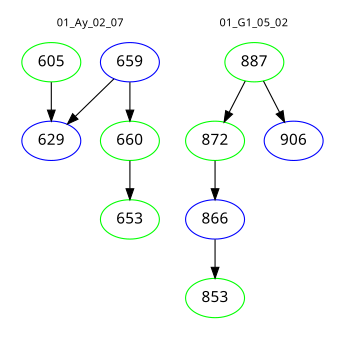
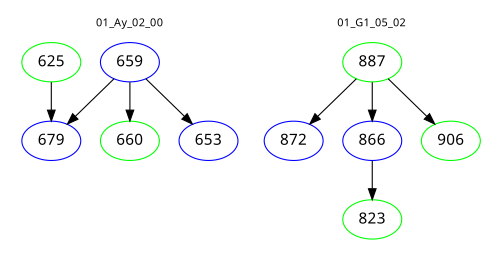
(91, 23) -> (130, 23)
(51, 62) -> (51, 62)
(51, 141) -> (51, 141)
(215, 141) -> (294, 141)
(294, 141) -> (451, 141)
(130, 175) -> (165, 98)
(215, 175) -> (372, 96)
(130, 219) -> (209, 141)
(215, 298) -> (372, 219)
